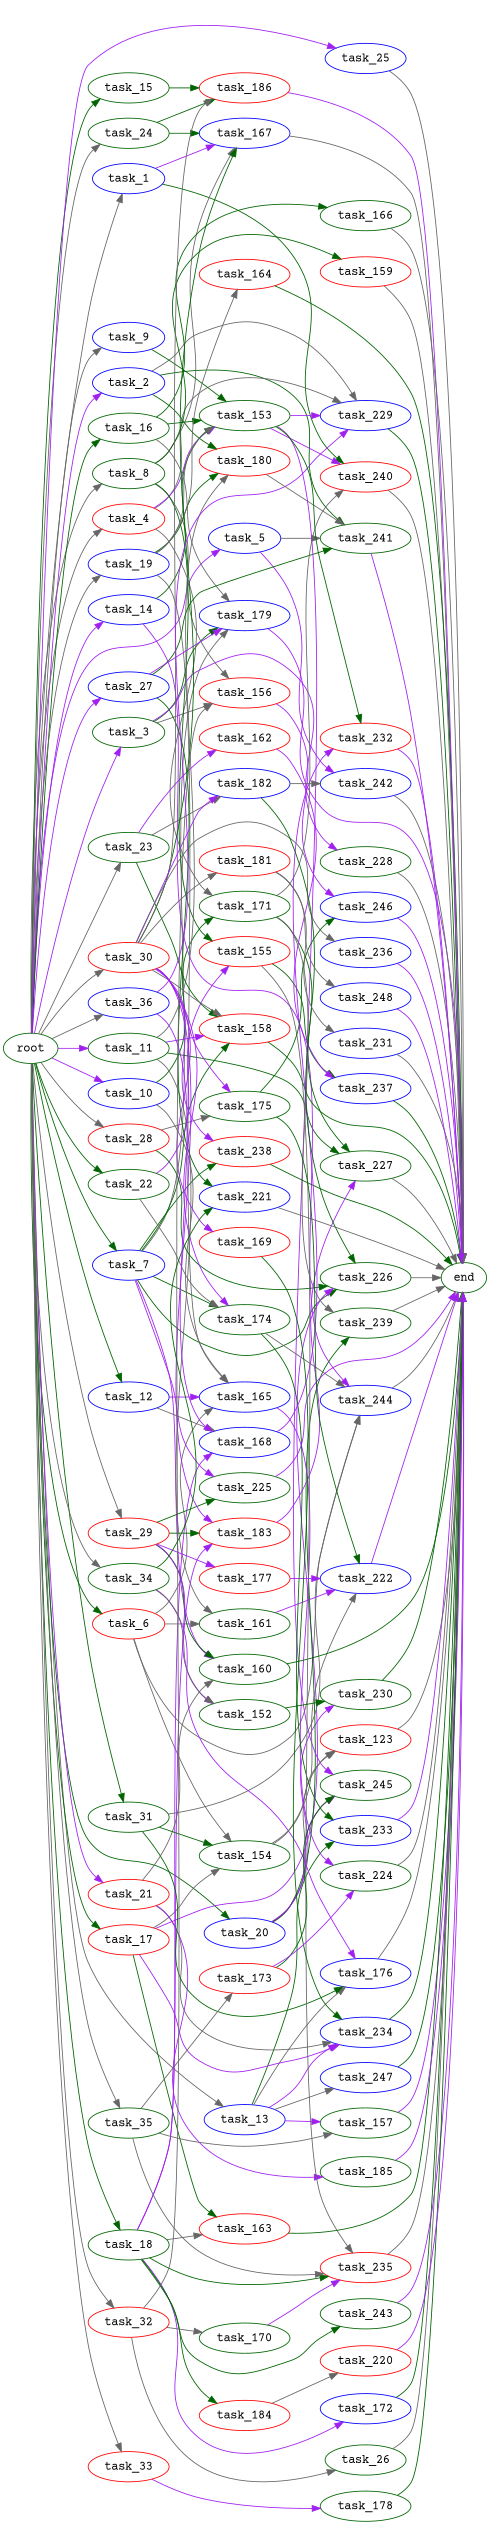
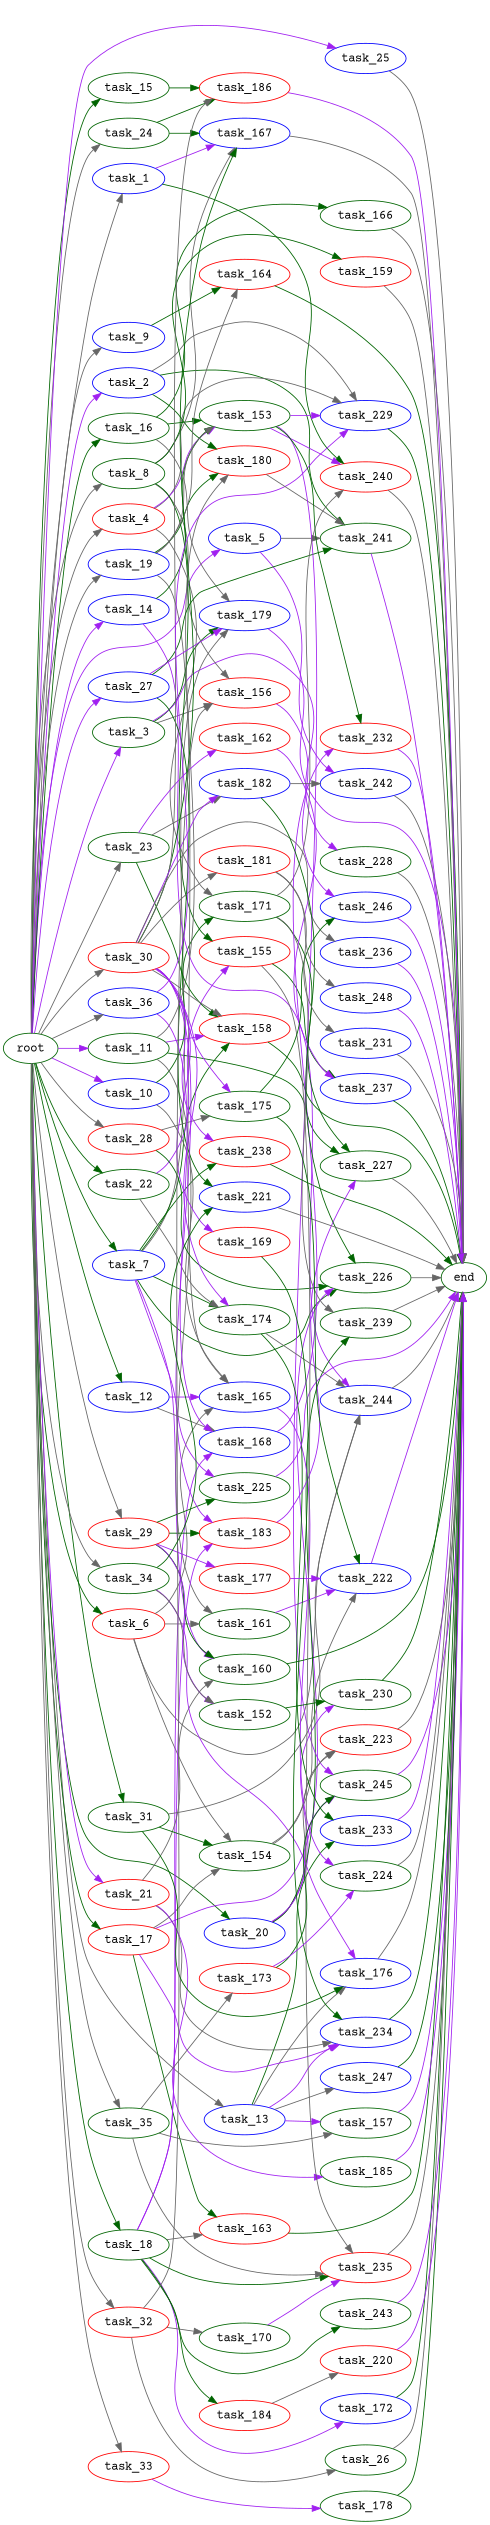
(186, 372) -> (184, 308)
none -> (456, 1544)
(366, 1740) -> (366, 1740)
